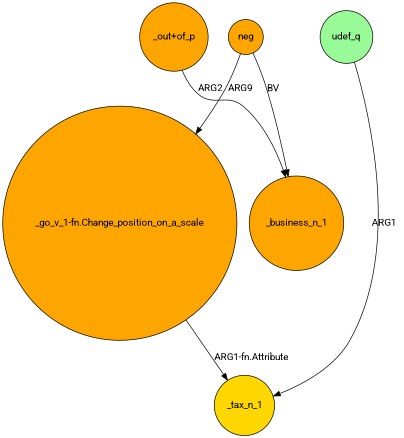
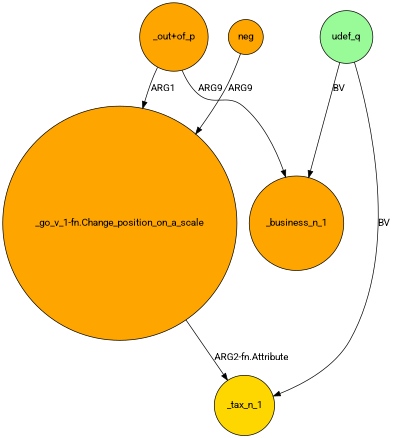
none -> (150, 84)
(210, 89) -> (210, 89)
(273, 110) -> (325, 117)
(384, 223) -> (384, 223)
(252, 358) -> (252, 358)
